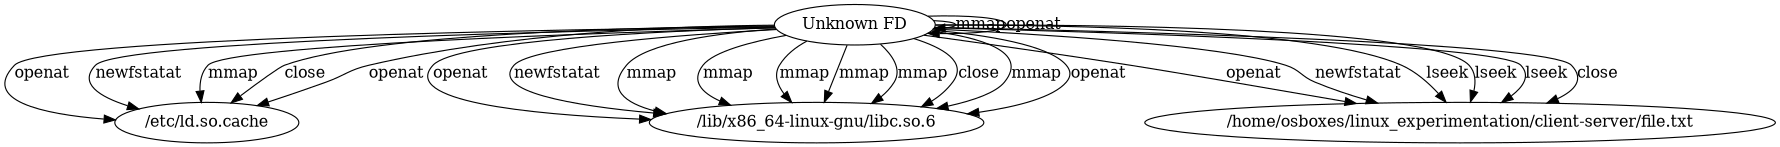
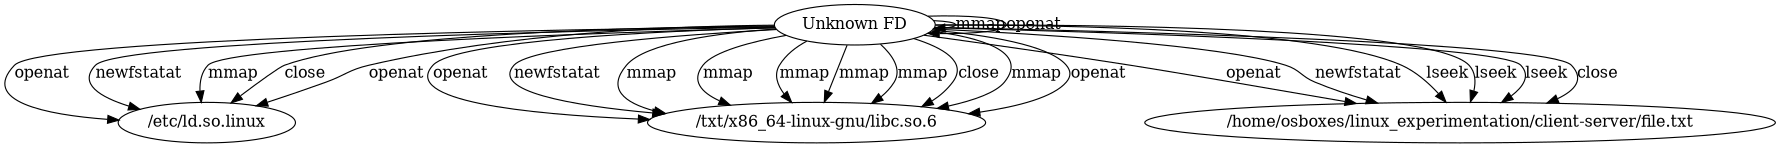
(207, 123) -> (207, 123)
(817, 123) -> (817, 123)
